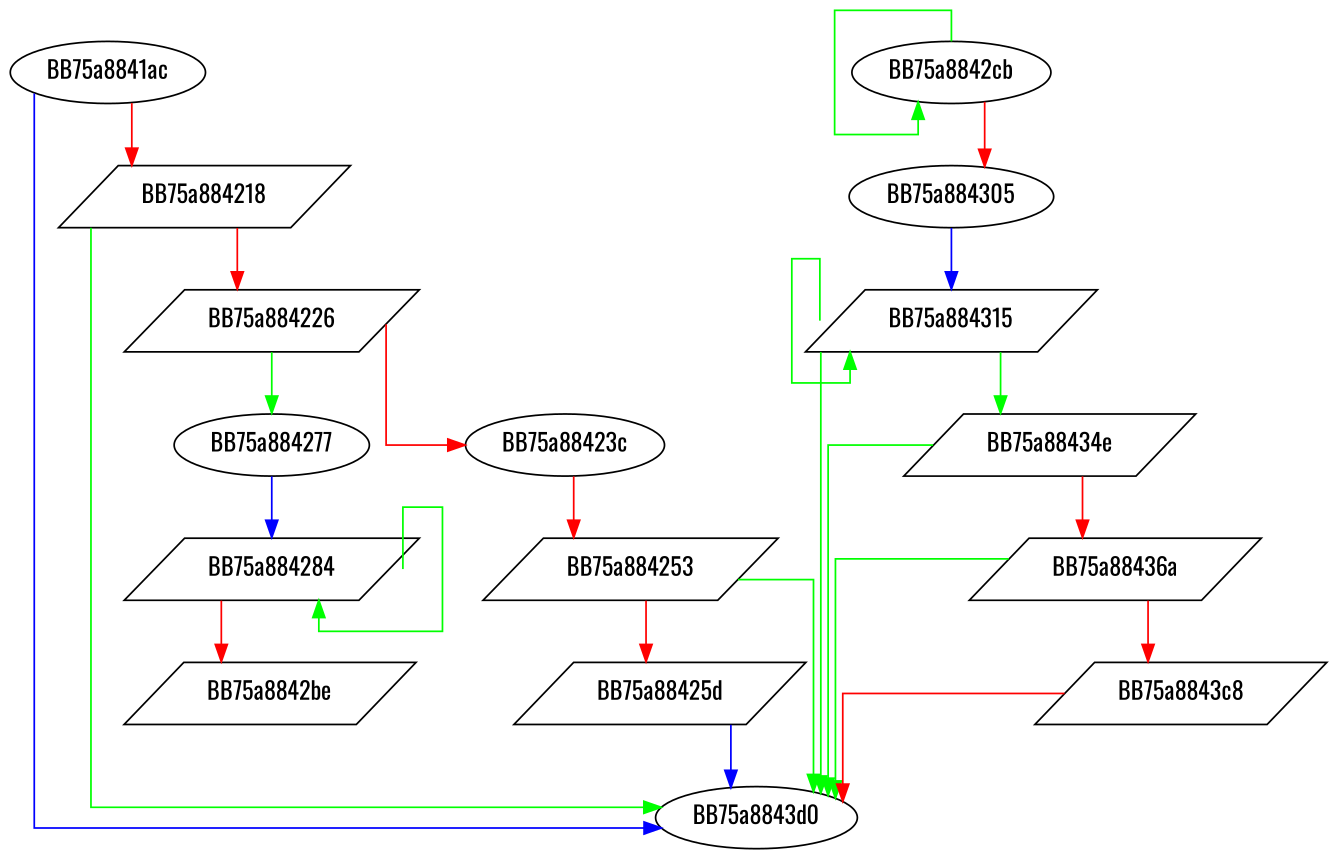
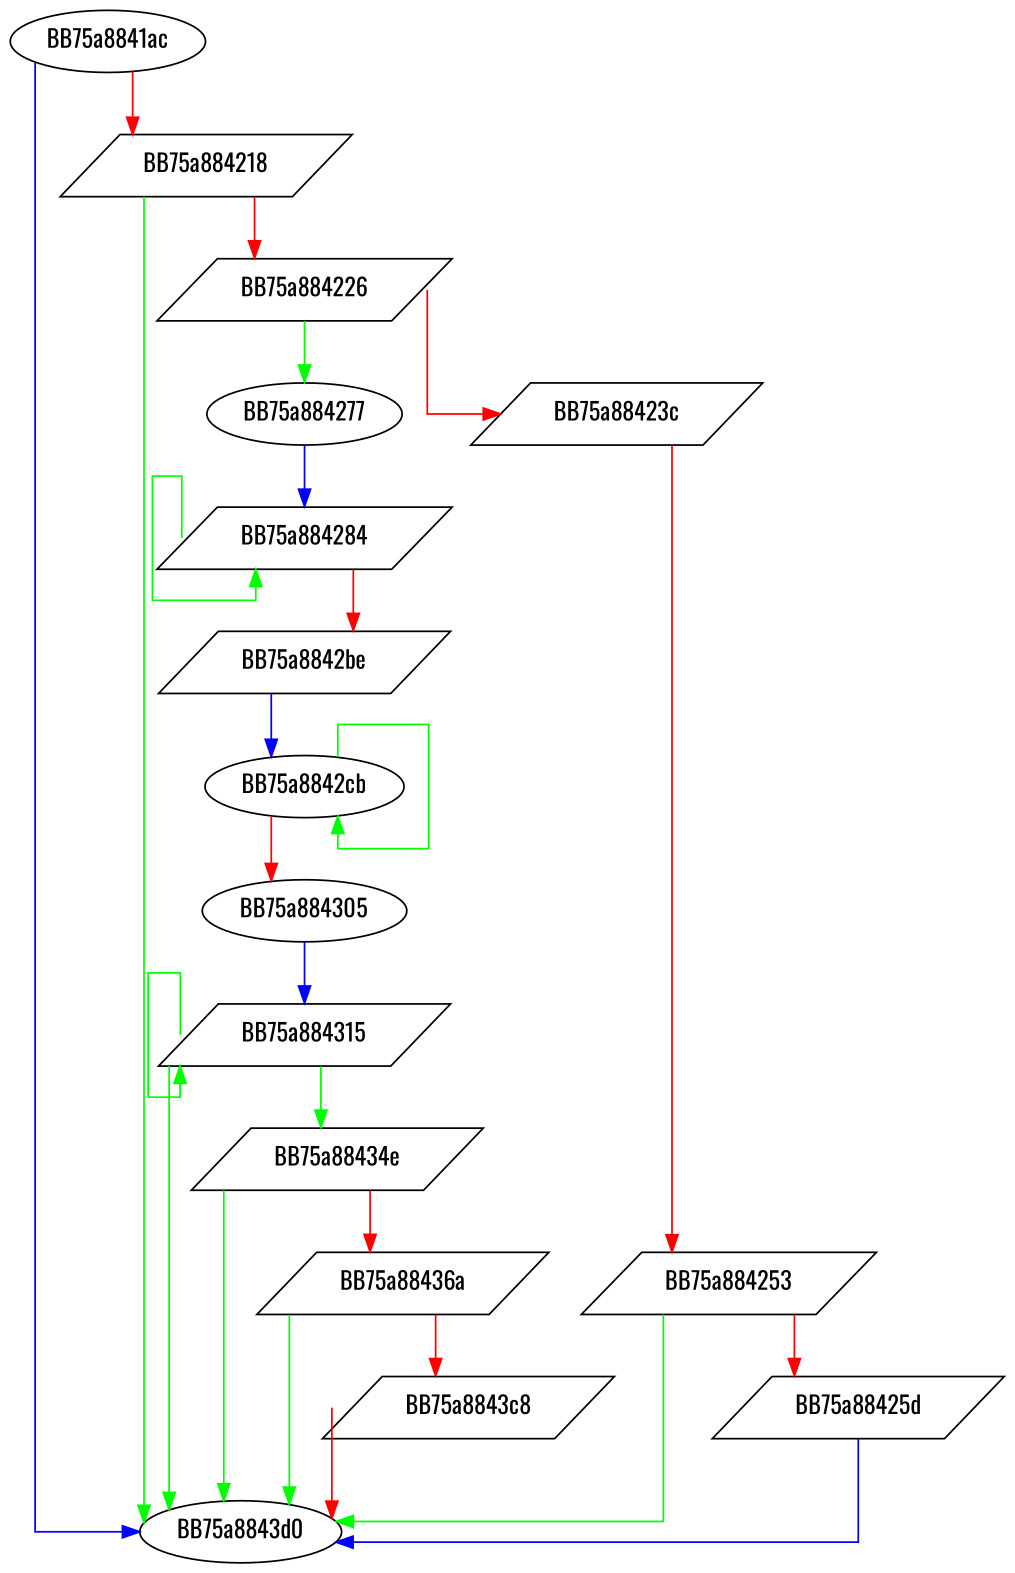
(565, 445) -> (617, 414)
none -> (271, 717)
